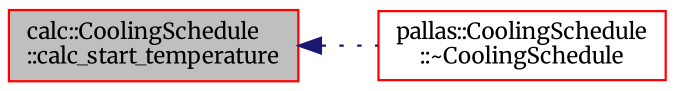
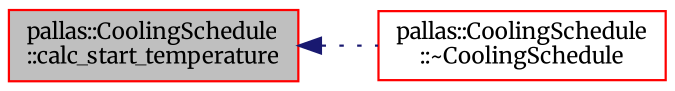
(154, 46) -> (154, 46)
